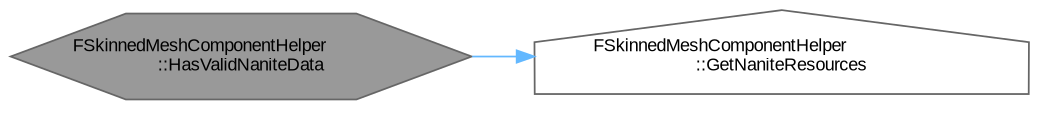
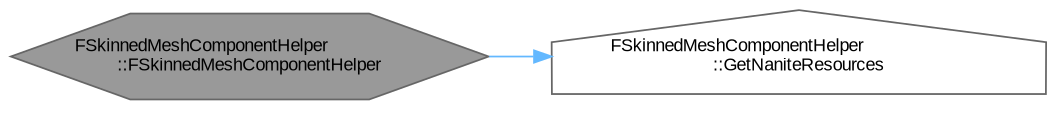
(241, 57) -> (250, 57)
